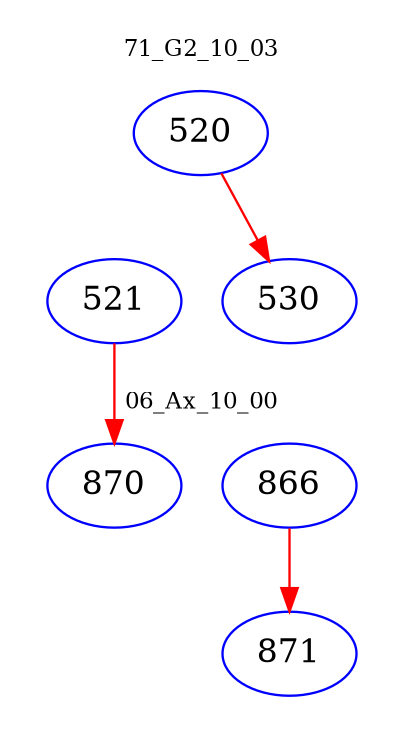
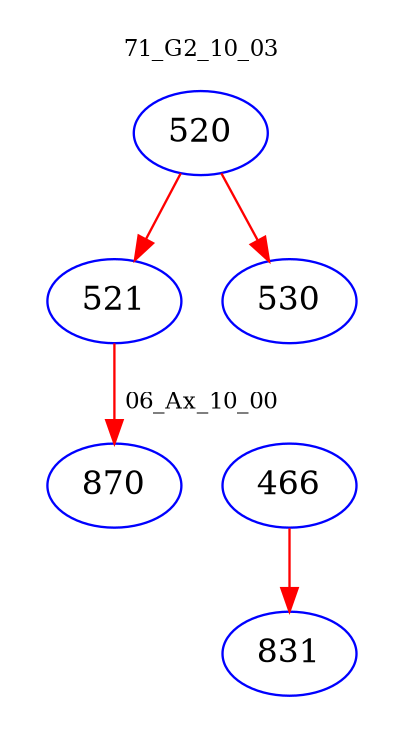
none -> (163, 206)
(290, 486) -> (290, 486)
(290, 654) -> (290, 654)
